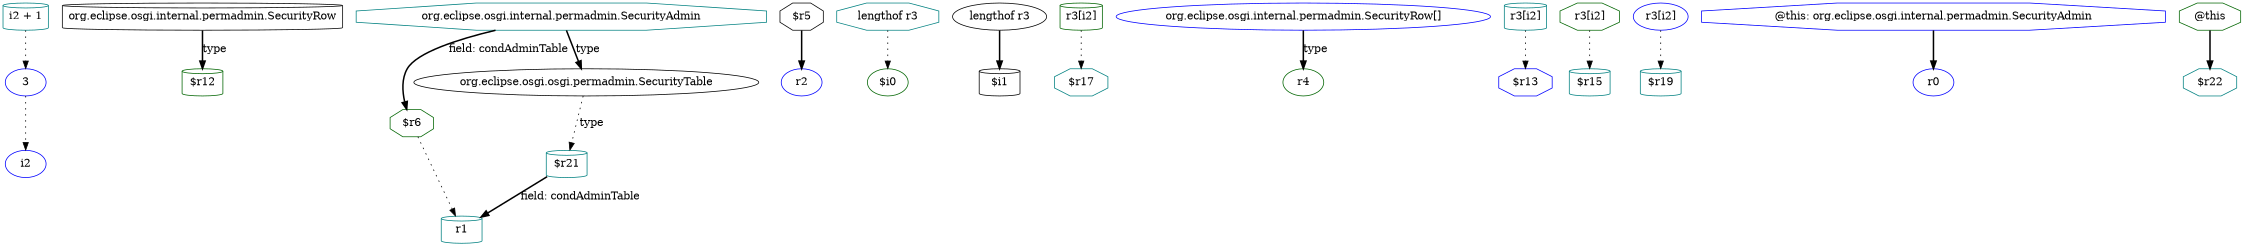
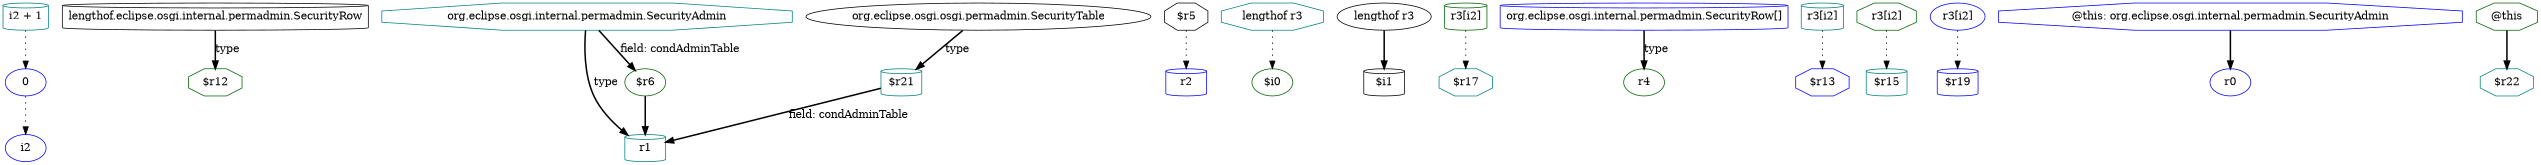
(202, 17) -> (215, 17)
(1303, 17) -> (1644, 17)
(572, 46) -> (590, 85)
(802, 46) -> (1186, 46)
(26, 82) -> (26, 82)
(202, 82) -> (215, 82)
(802, 82) -> (1186, 82)
(1661, 82) -> (1958, 82)
(577, 119) -> (943, 47)
(412, 123) -> (645, 82)
(435, 173) -> (645, 111)
